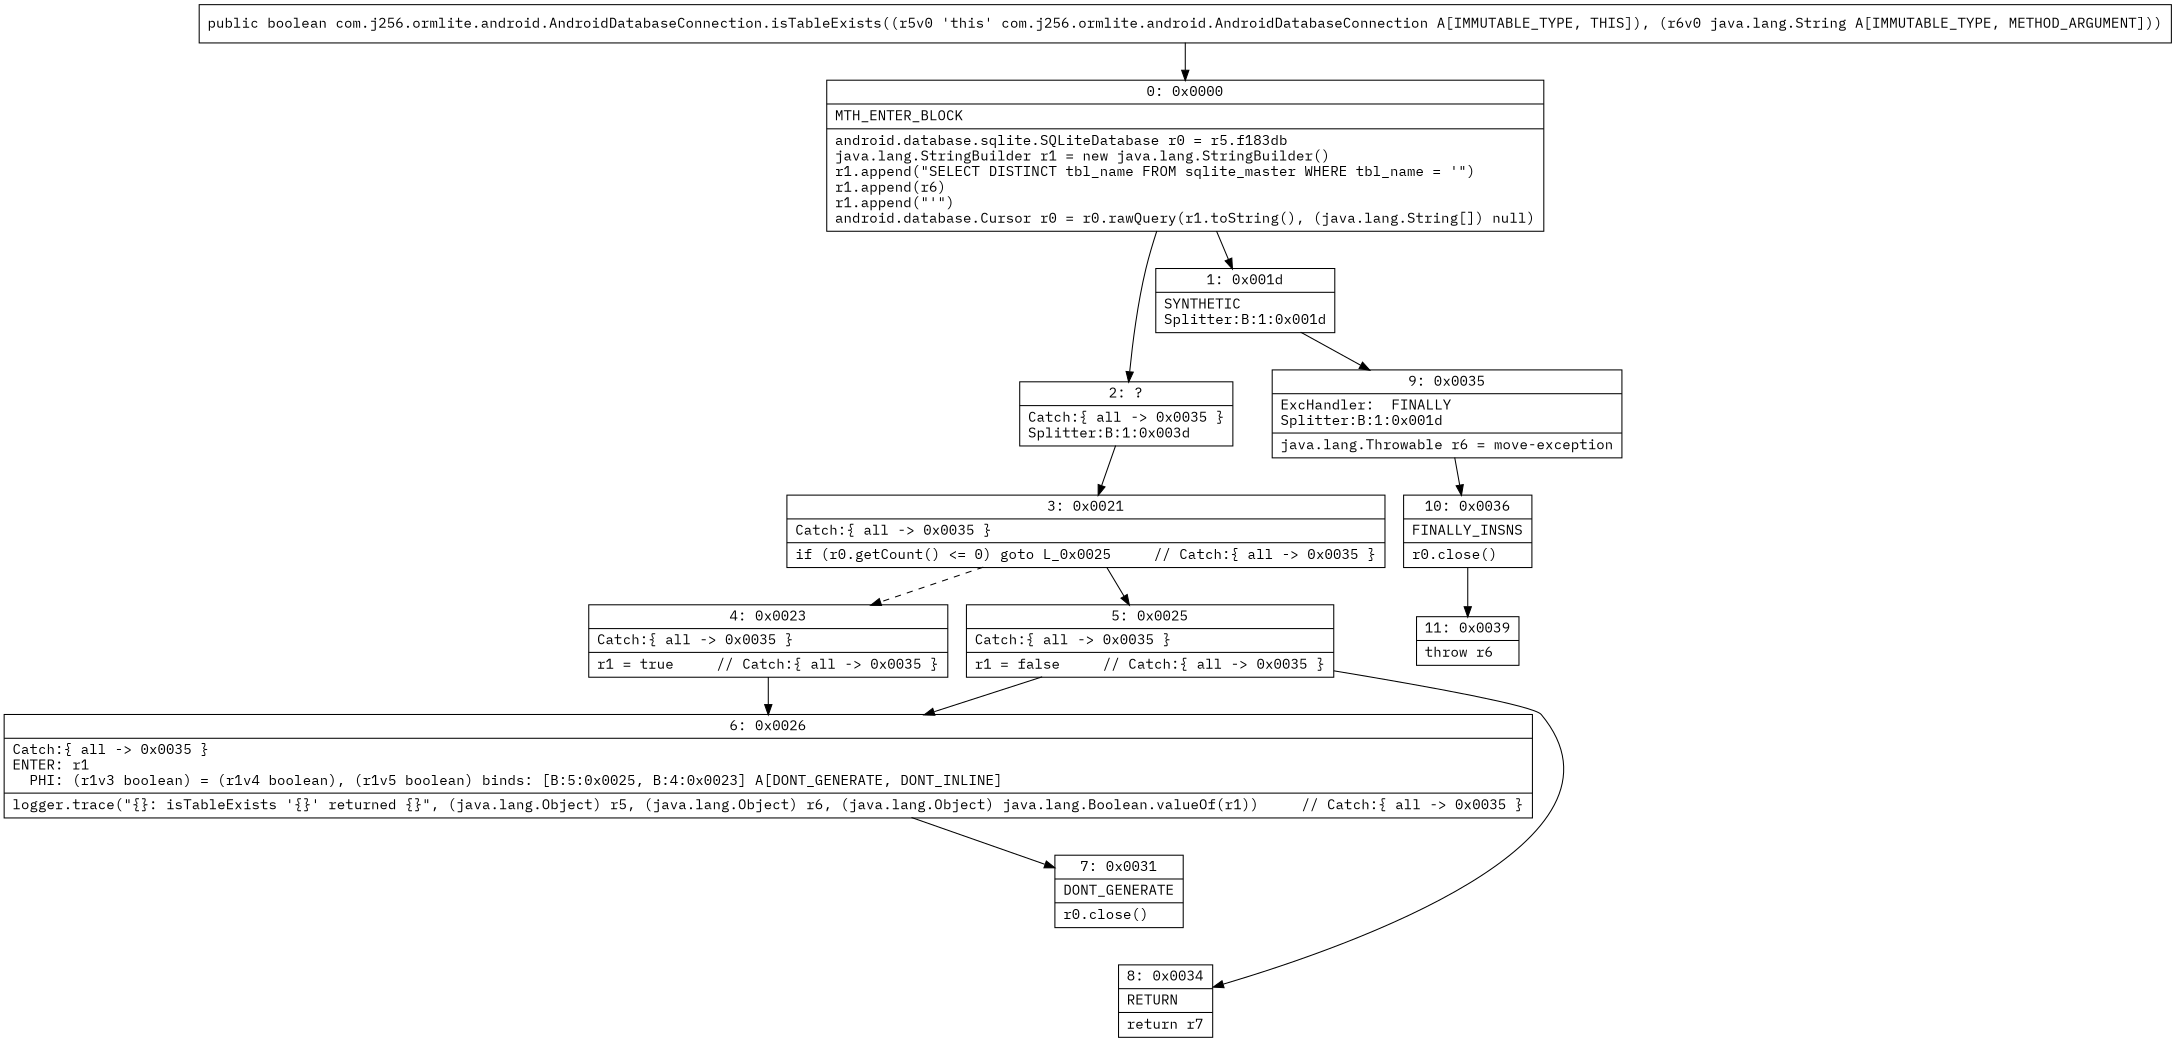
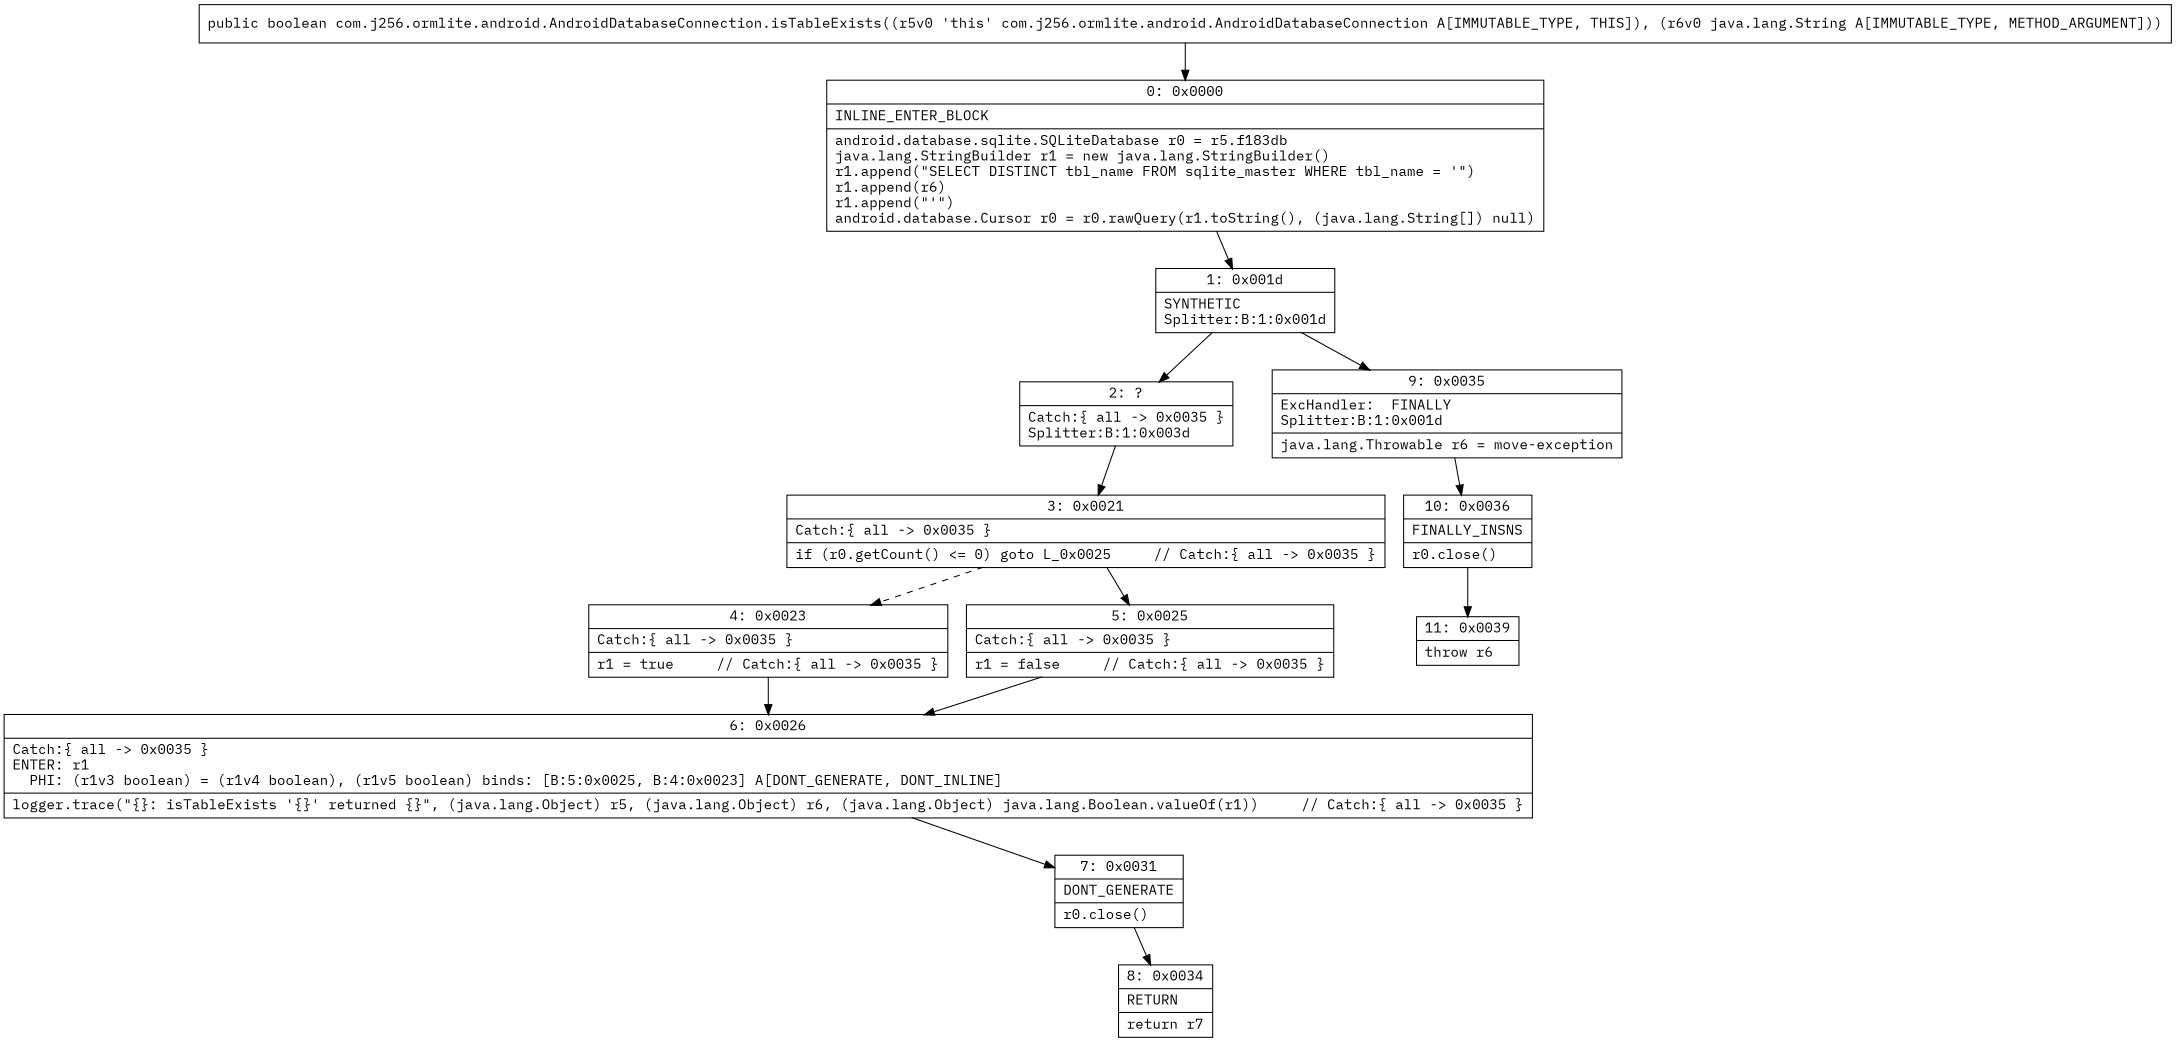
(899, 116) -> (912, 116)
(1139, 300) -> (1190, 354)
(1531, 834) -> (1140, 942)
